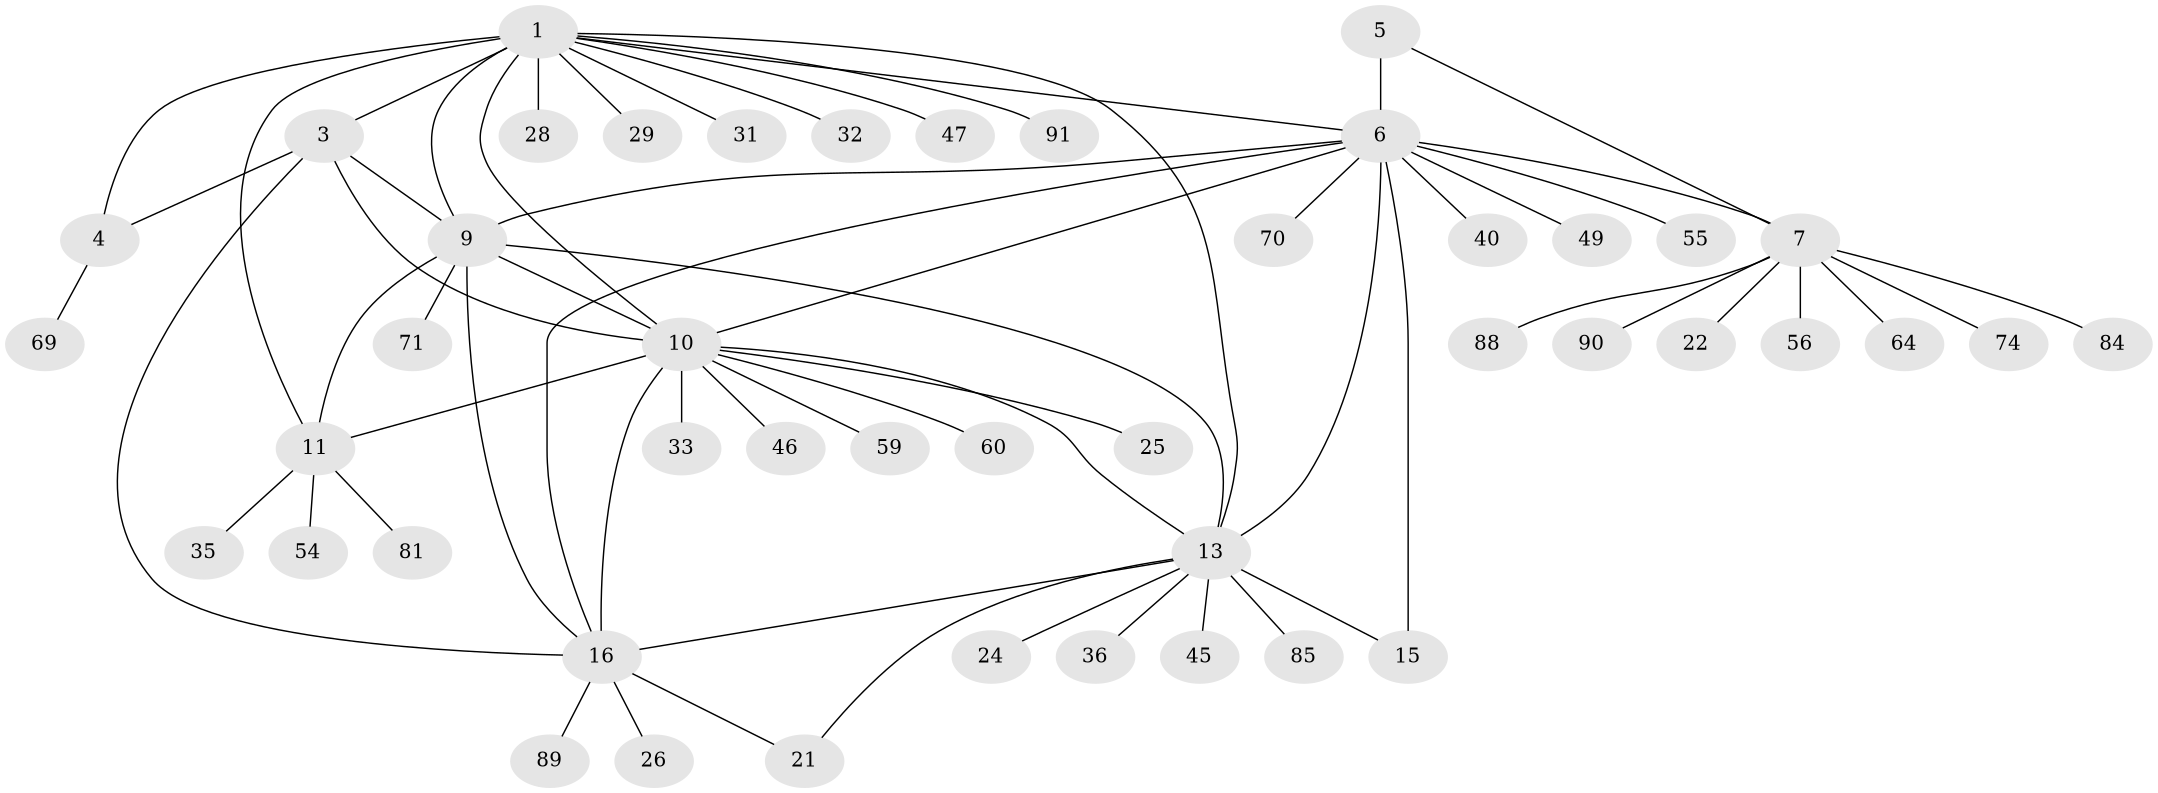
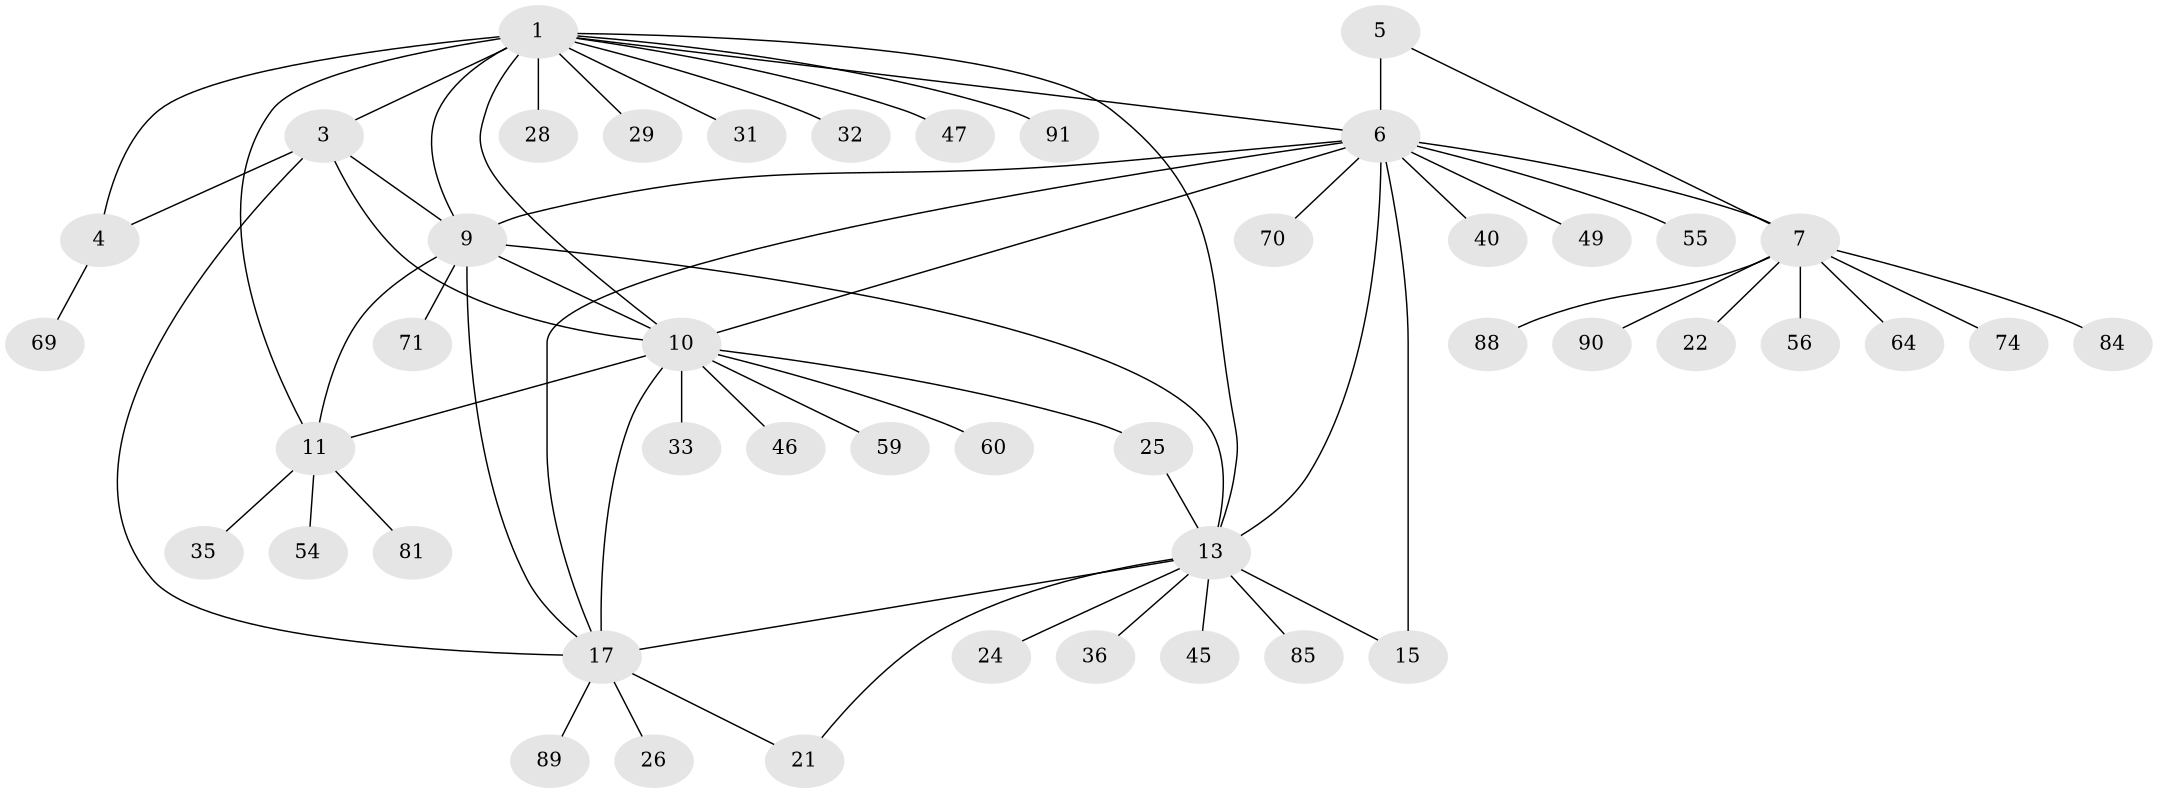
(1033, 416) -> (1182, 501)
(602, 657) -> (602, 657)
